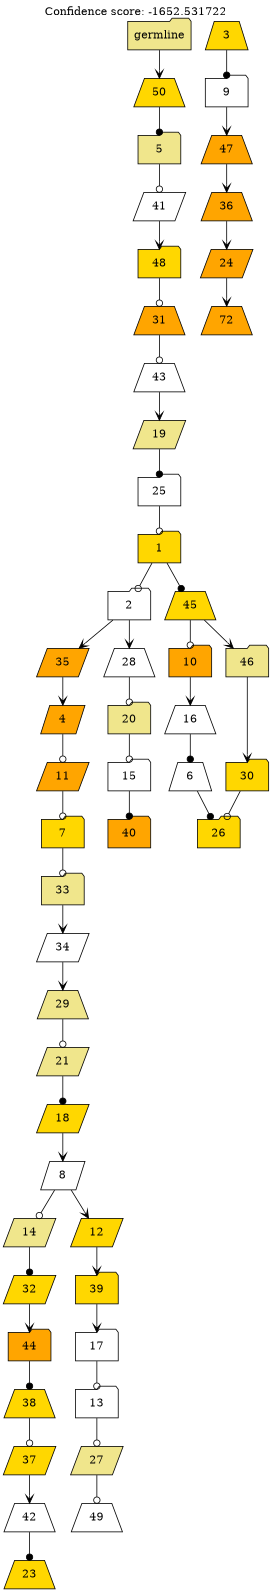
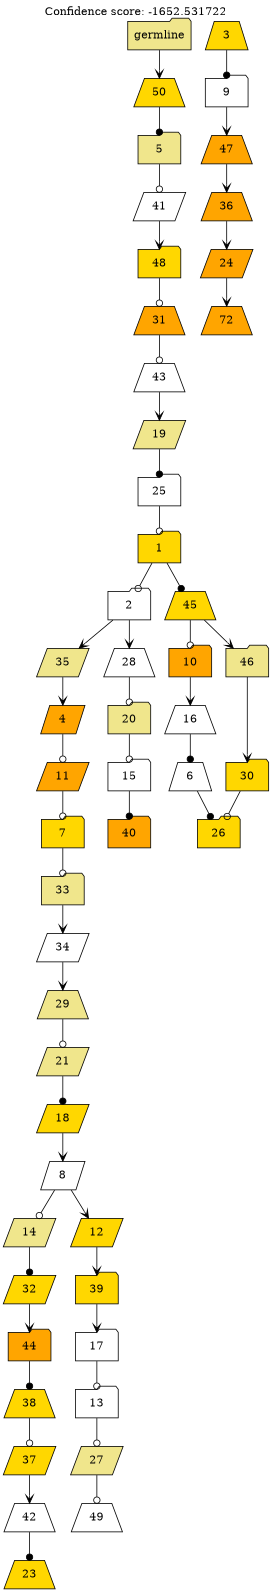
(63, 663) -> (63, 663)
